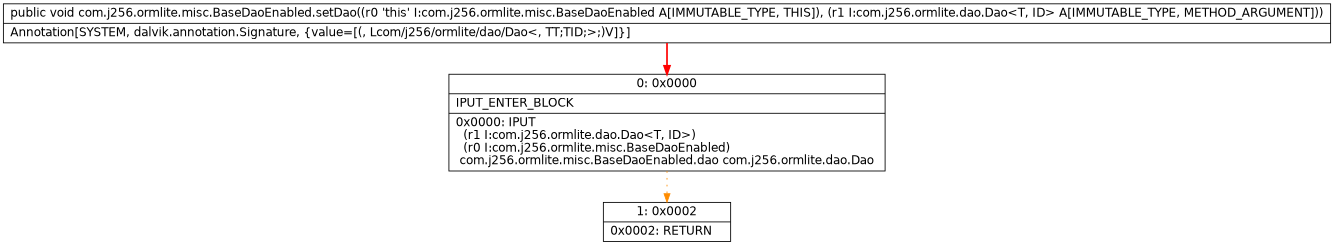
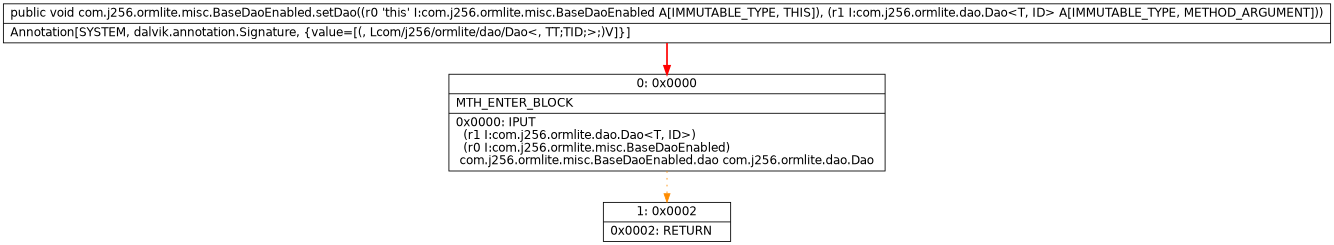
(515, 103) -> (515, 103)
